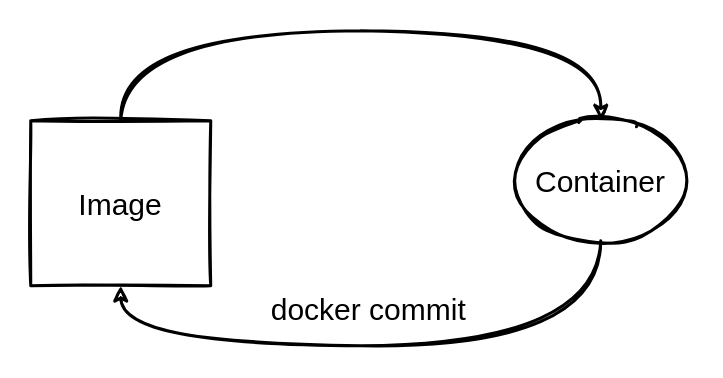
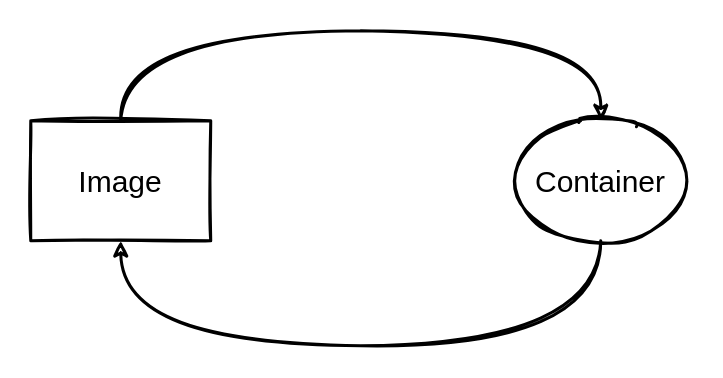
(121, 203) -> (121, 181)
(368, 308) -> none
